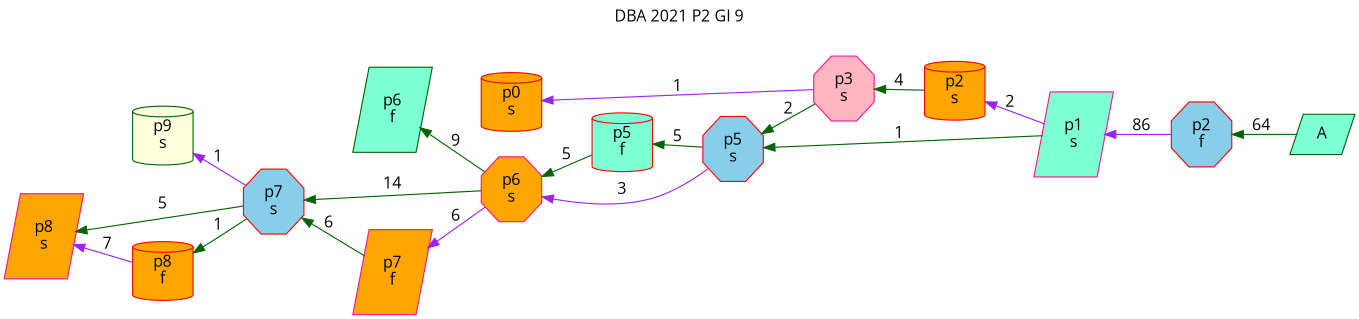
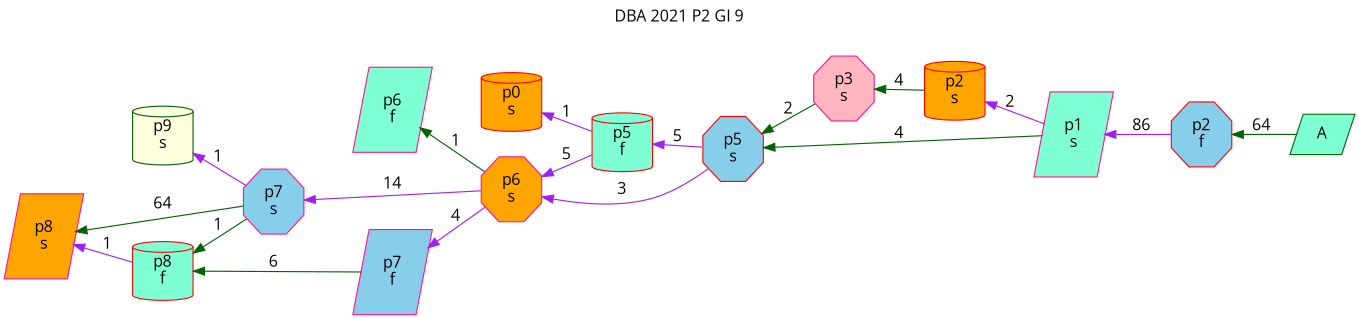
(683, 95) -> (572, 124)
(393, 110) -> (393, 110)
(899, 134) -> (899, 134)
(456, 142) -> (456, 142)
(683, 146) -> (683, 146)
(572, 163) -> (572, 163)
(398, 195) -> (398, 195)
(274, 202) -> (274, 202)
(163, 204) -> (163, 204)
(456, 217) -> (456, 217)
(338, 240) -> (283, 272)
(107, 245) -> (107, 245)
(163, 271) -> (163, 271)
(393, 272) -> (393, 272)
